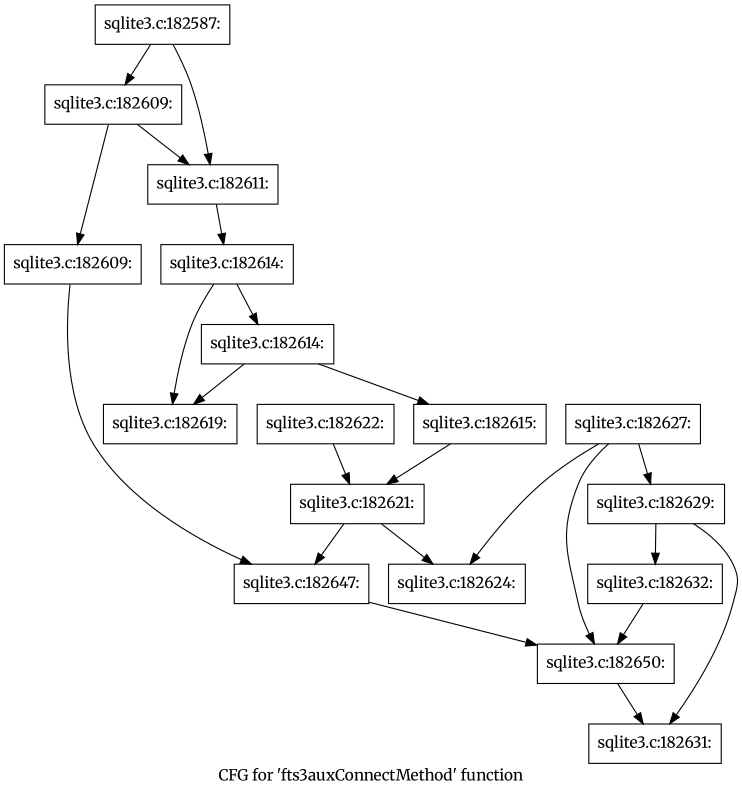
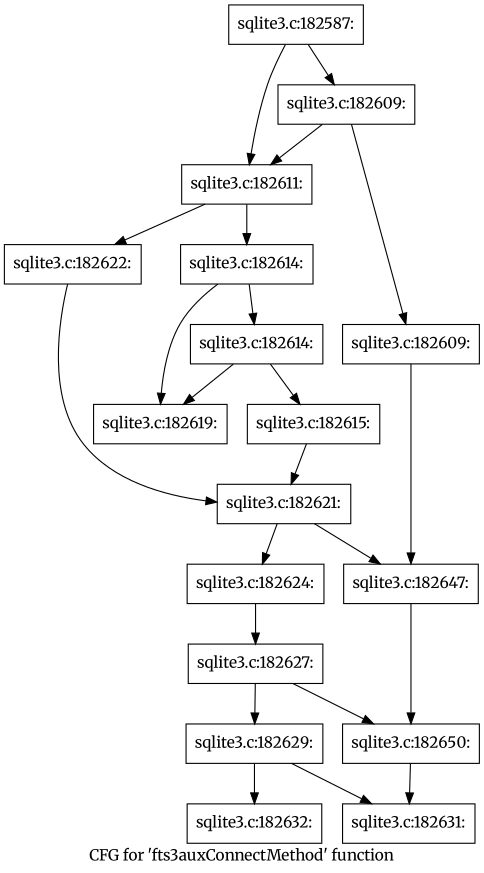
none -> (165, 222)
(531, 493) -> (256, 618)
(633, 619) -> none
